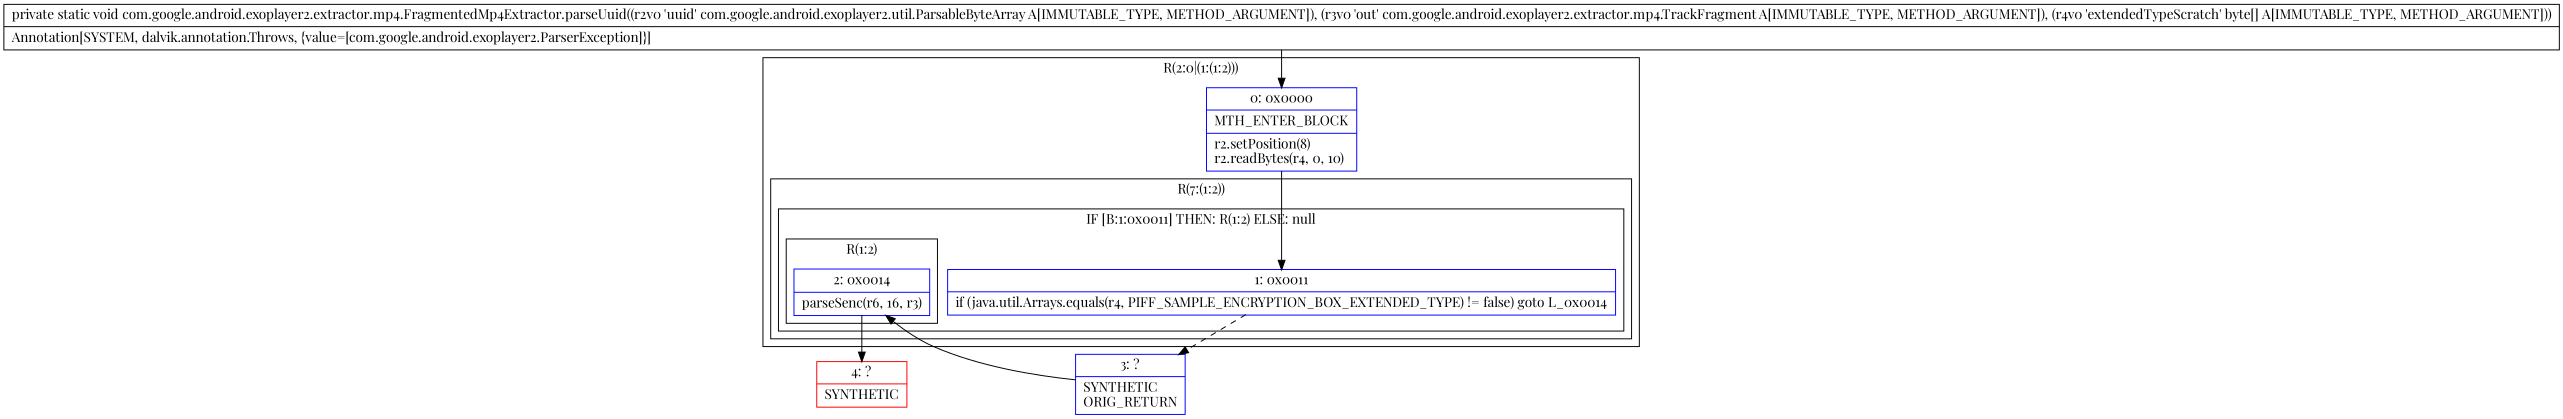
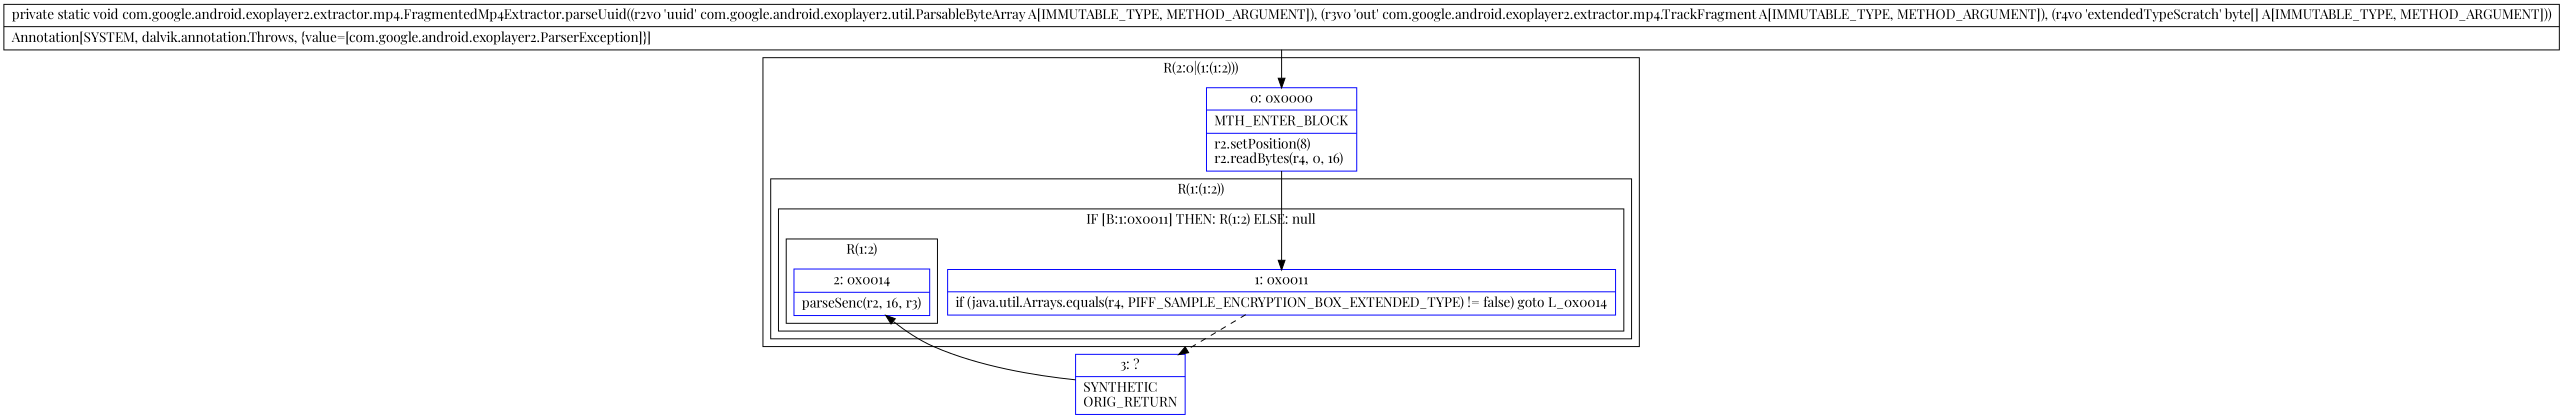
(1279, 159) -> (1279, 159)
(1201, 190) -> (1201, 190)
(862, 303) -> (862, 303)
(862, 384) -> none
